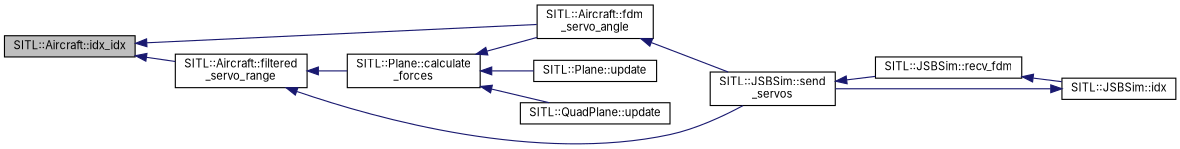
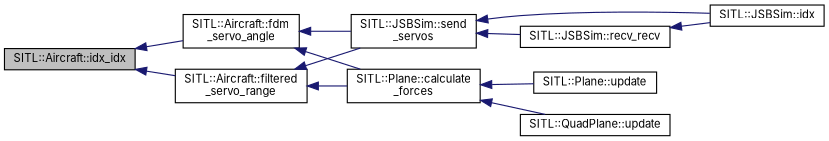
(512, 44) -> (338, 62)
(949, 68) -> (595, 37)
(943, 89) -> (599, 12)
